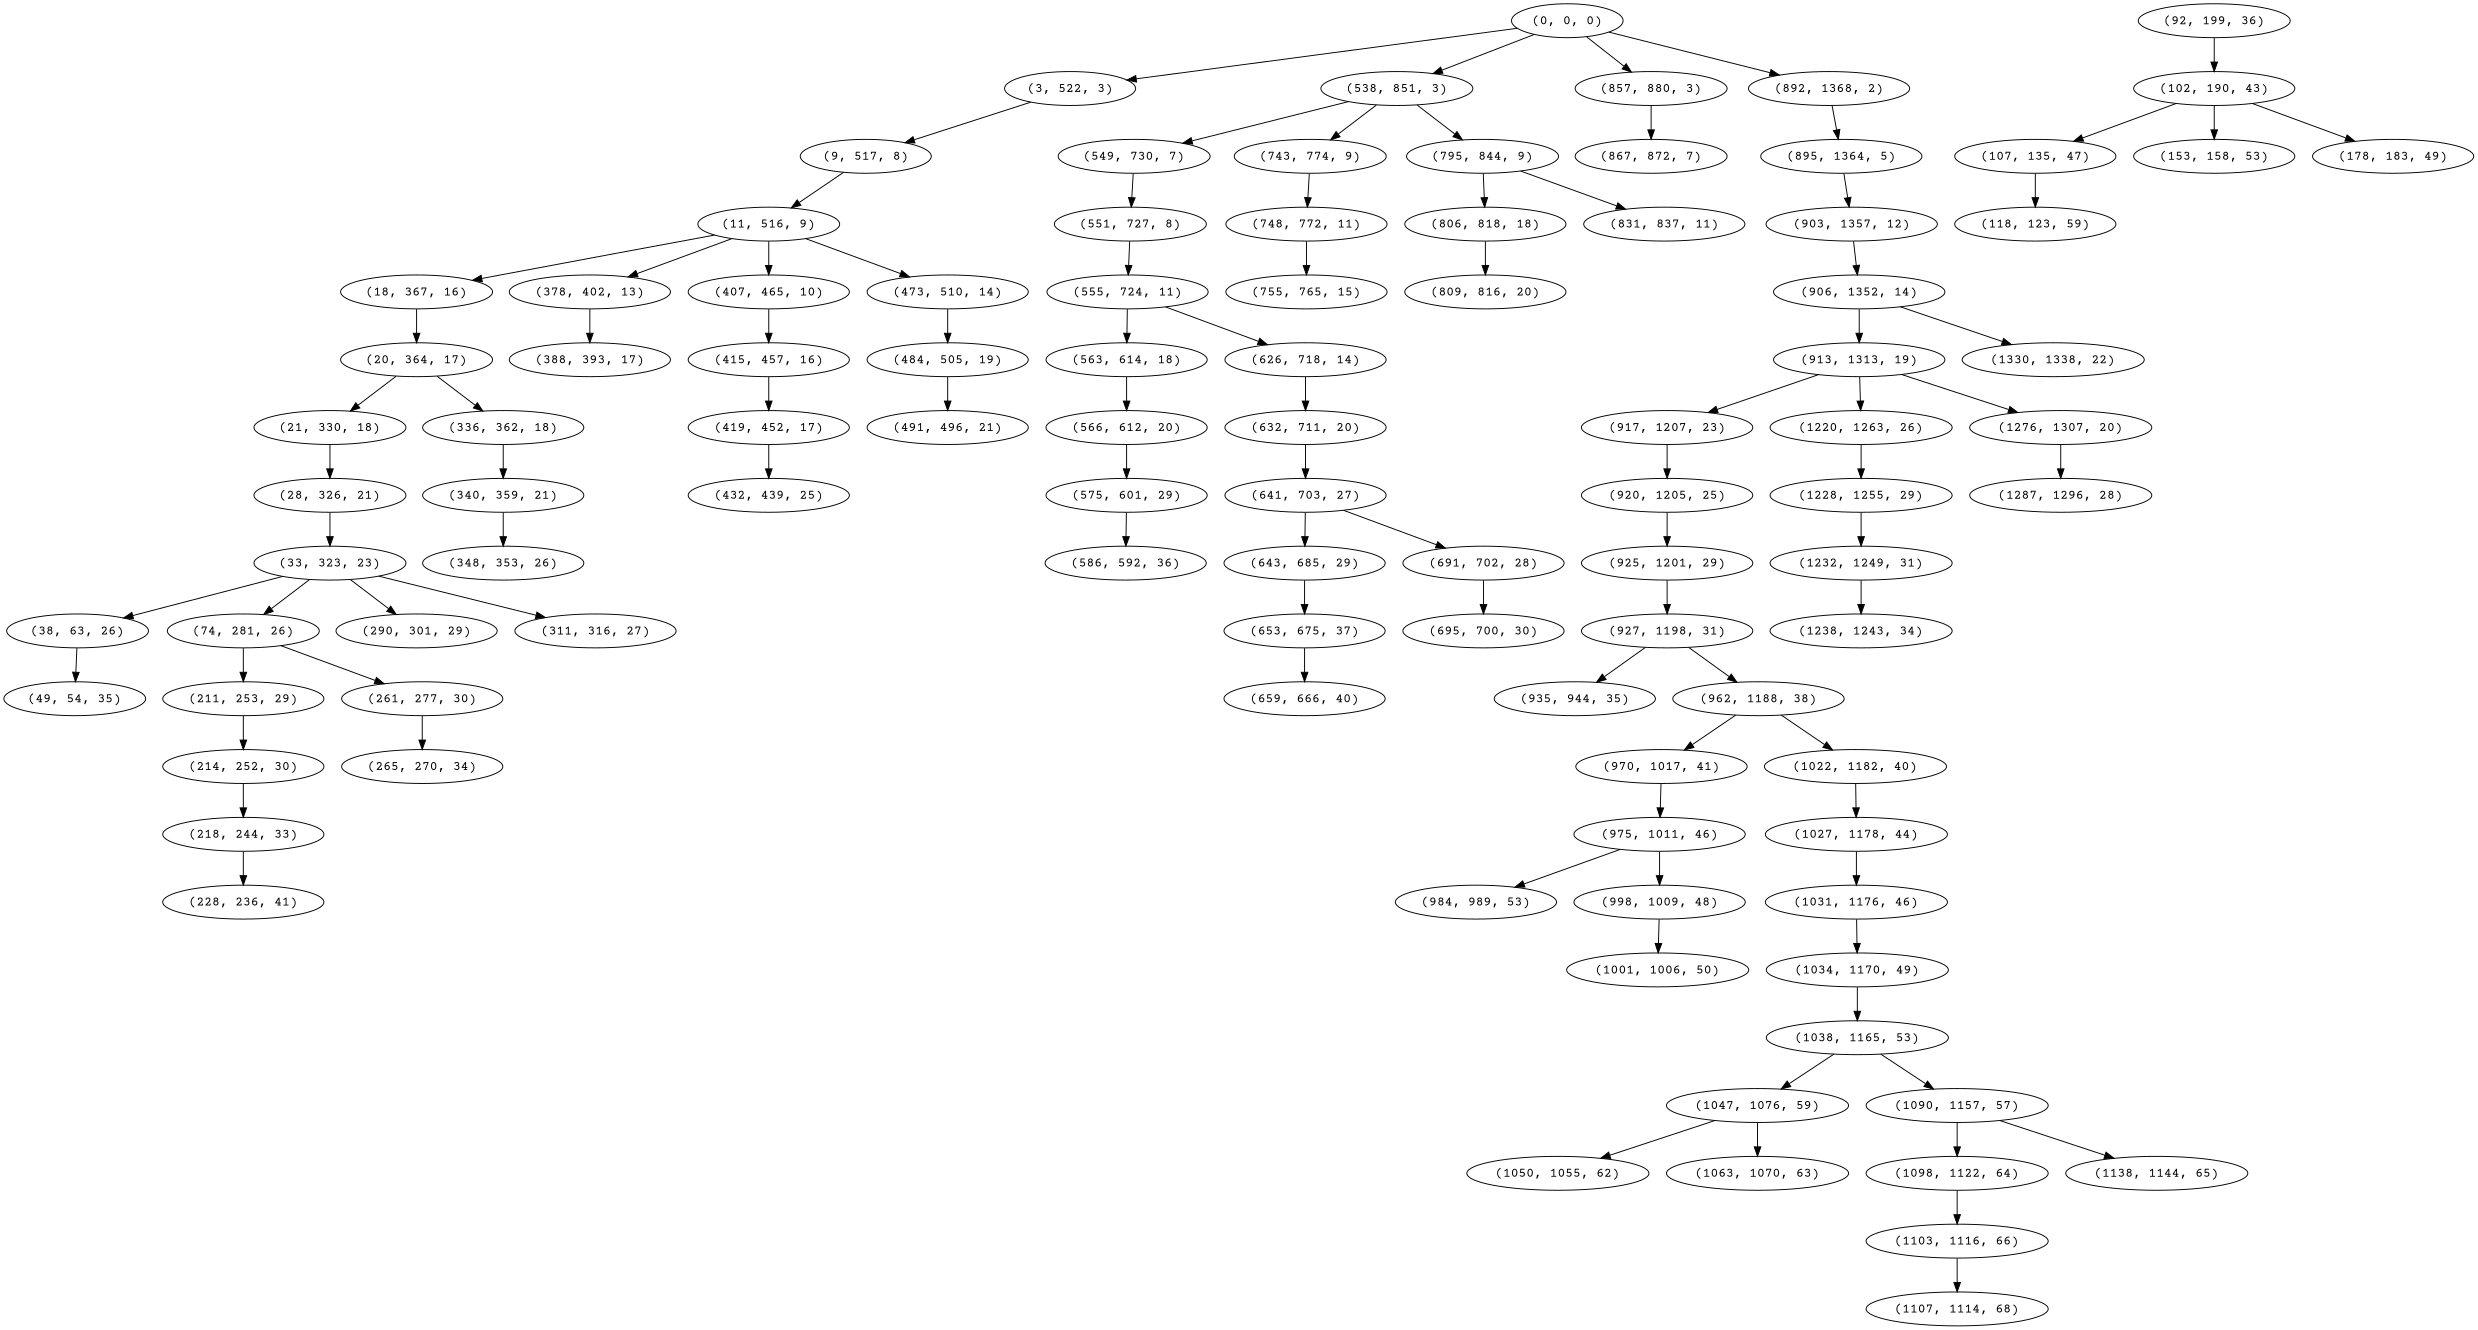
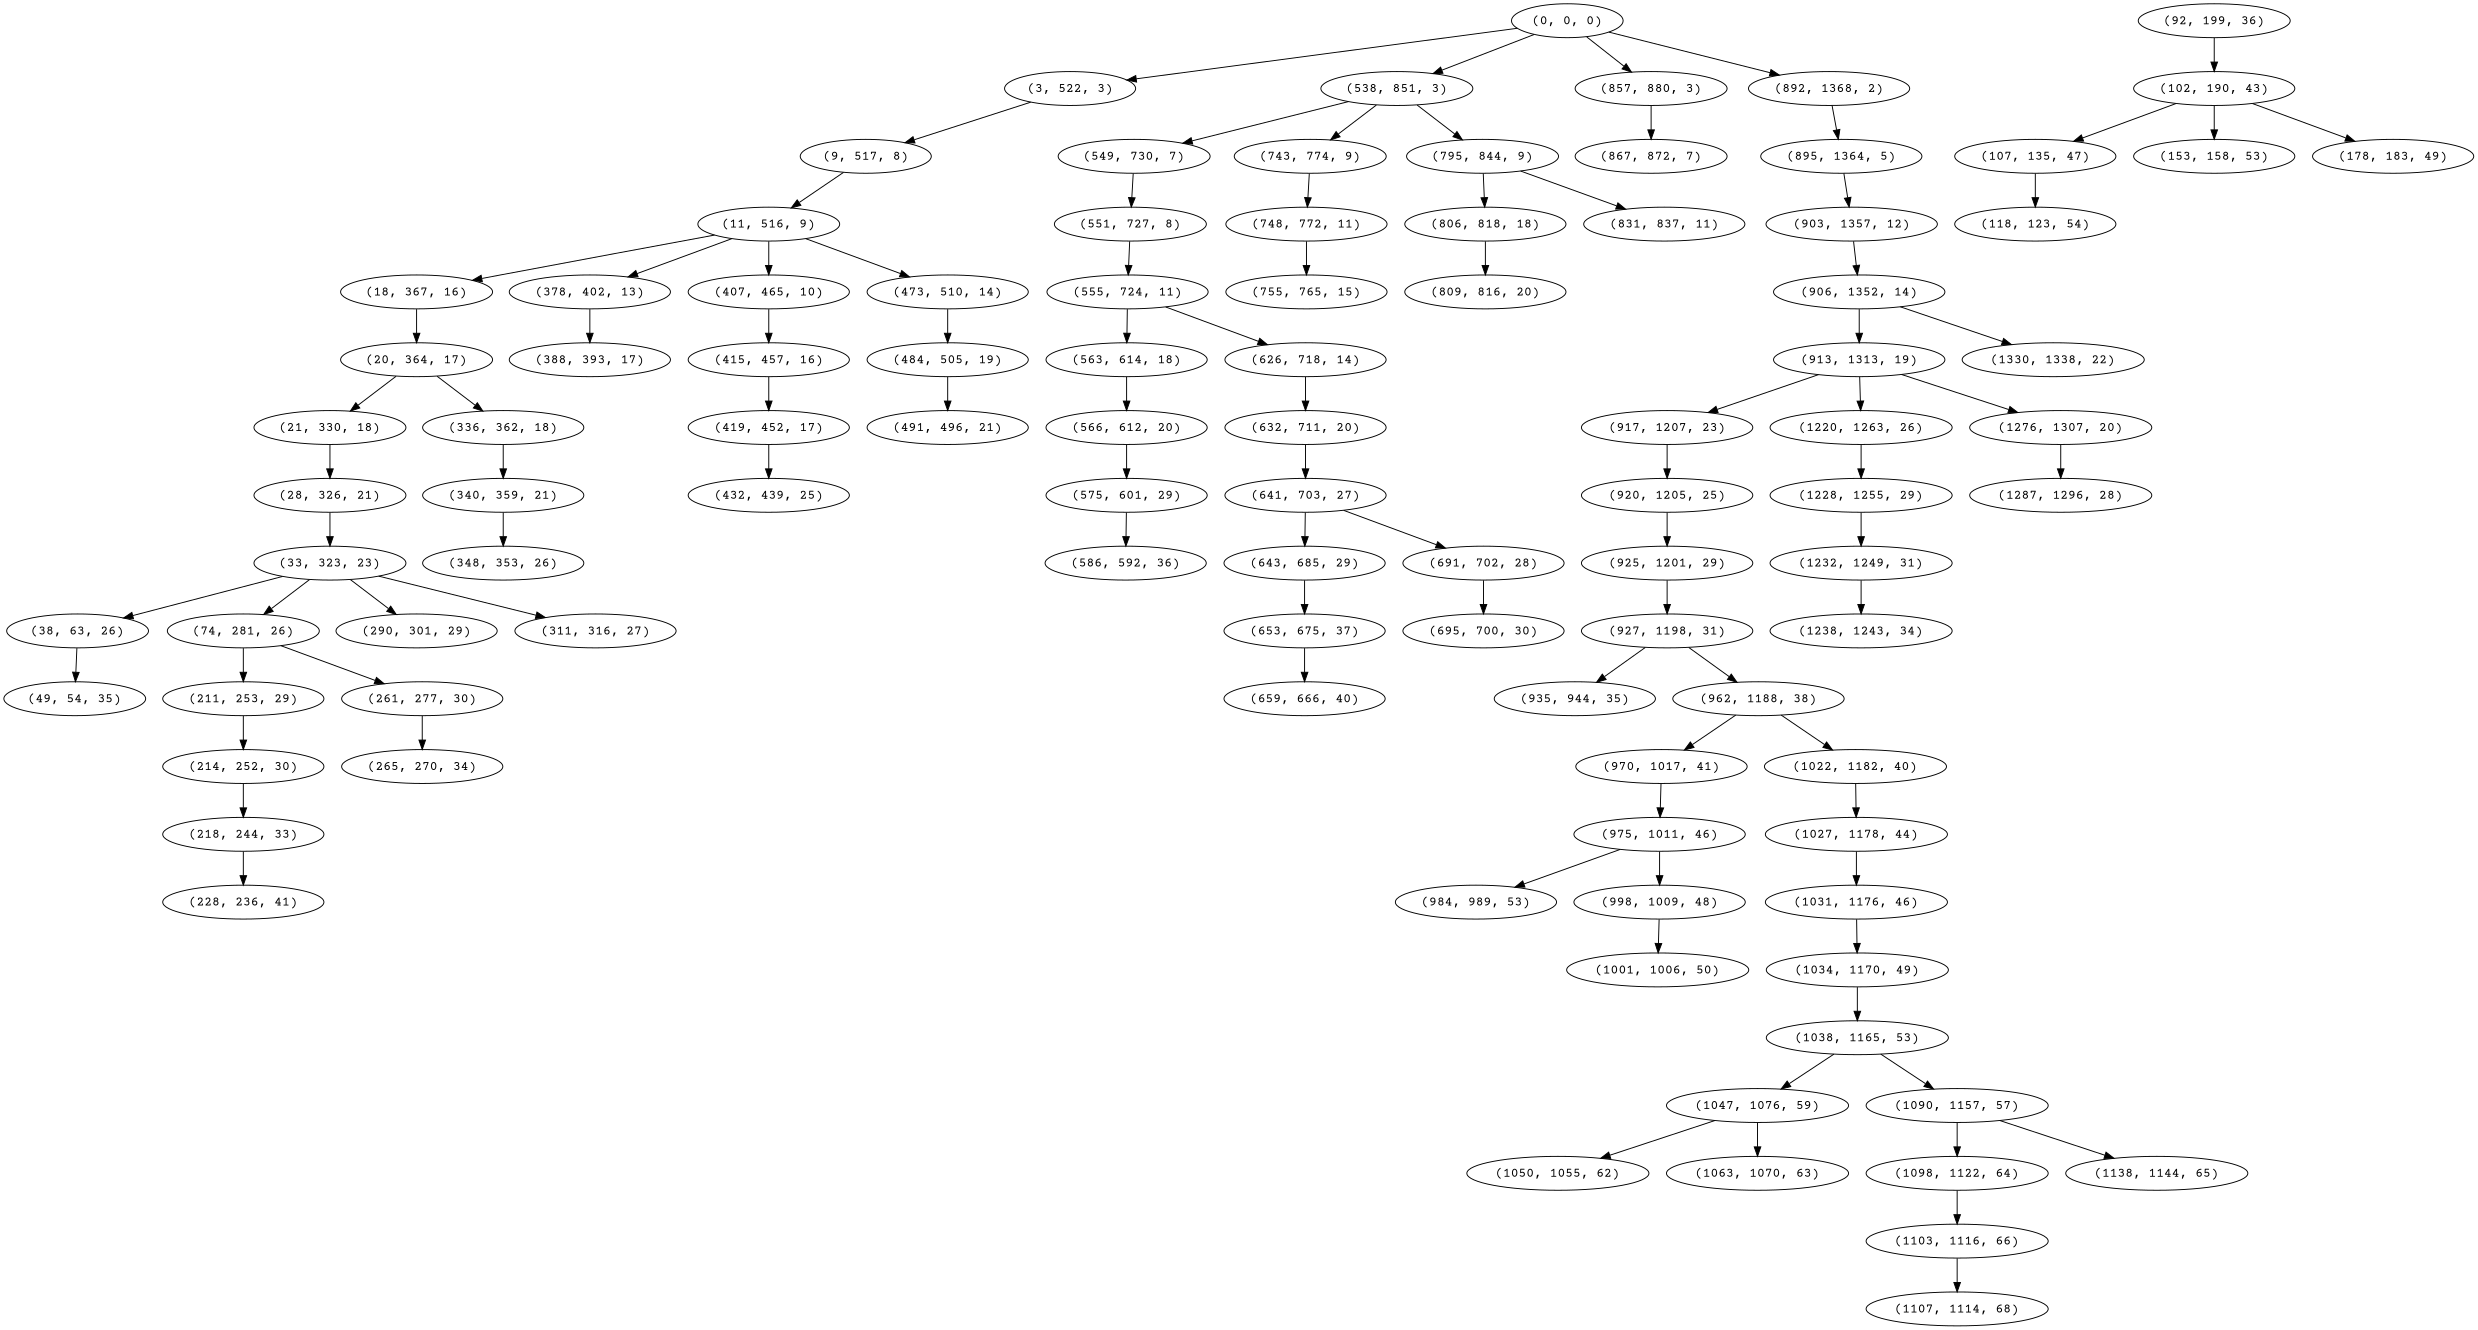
(2035, 224) -> (2035, 224)
